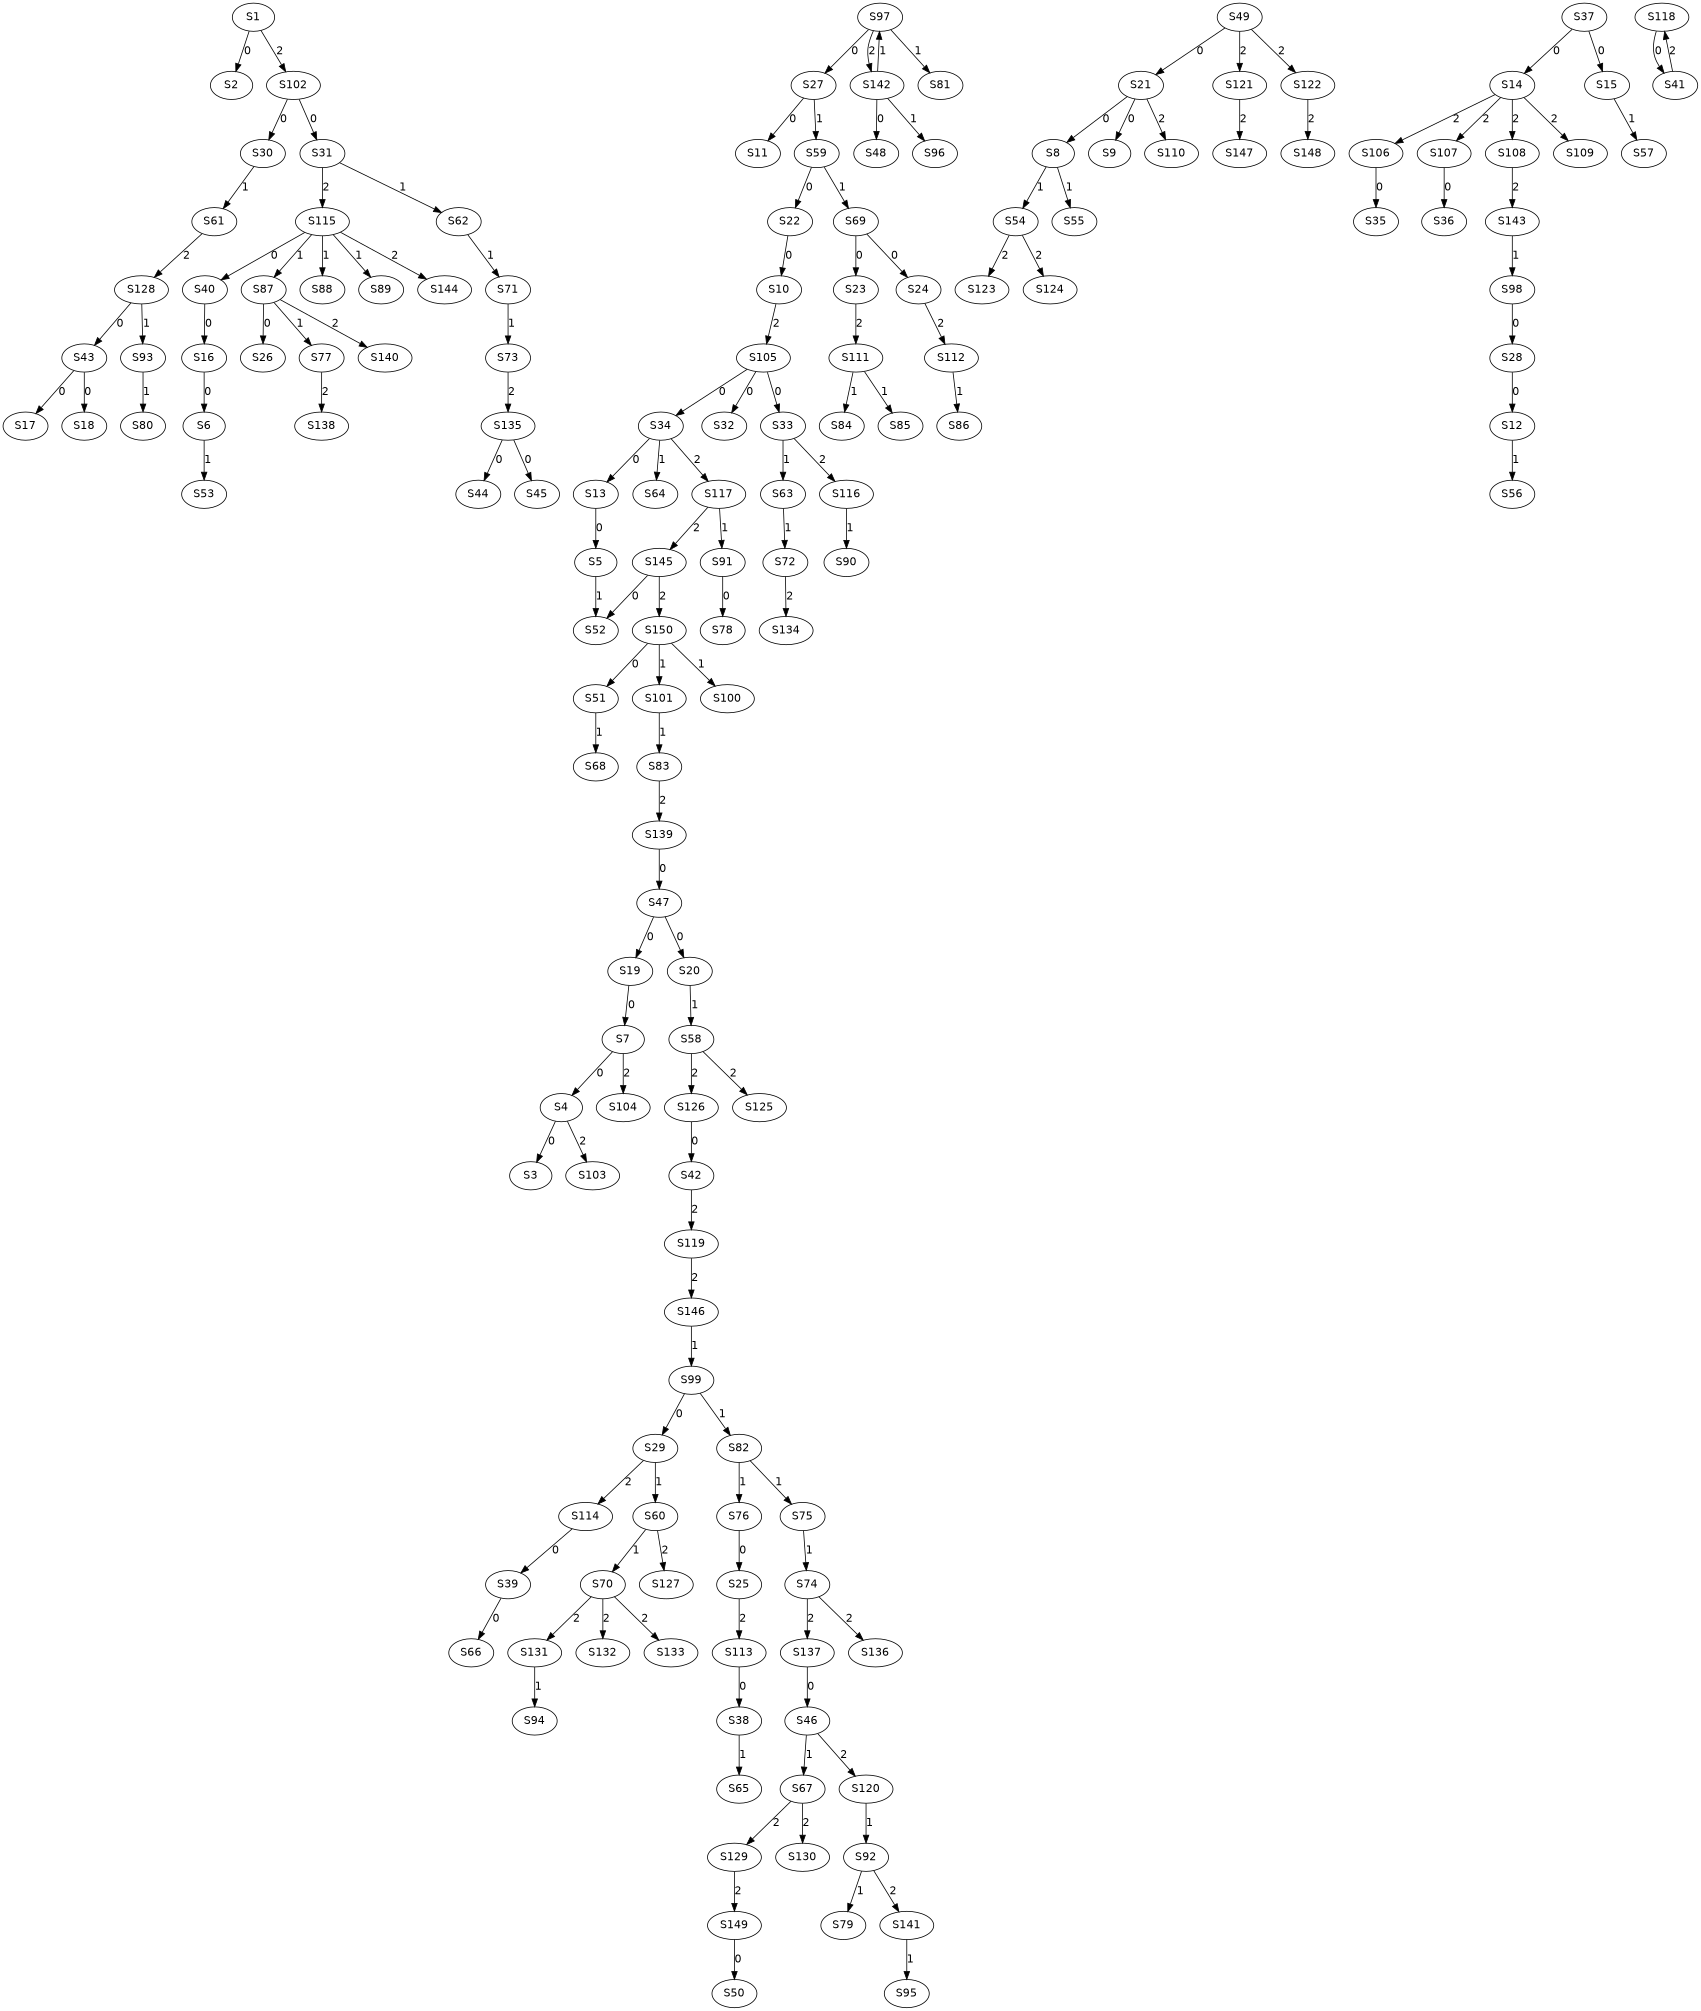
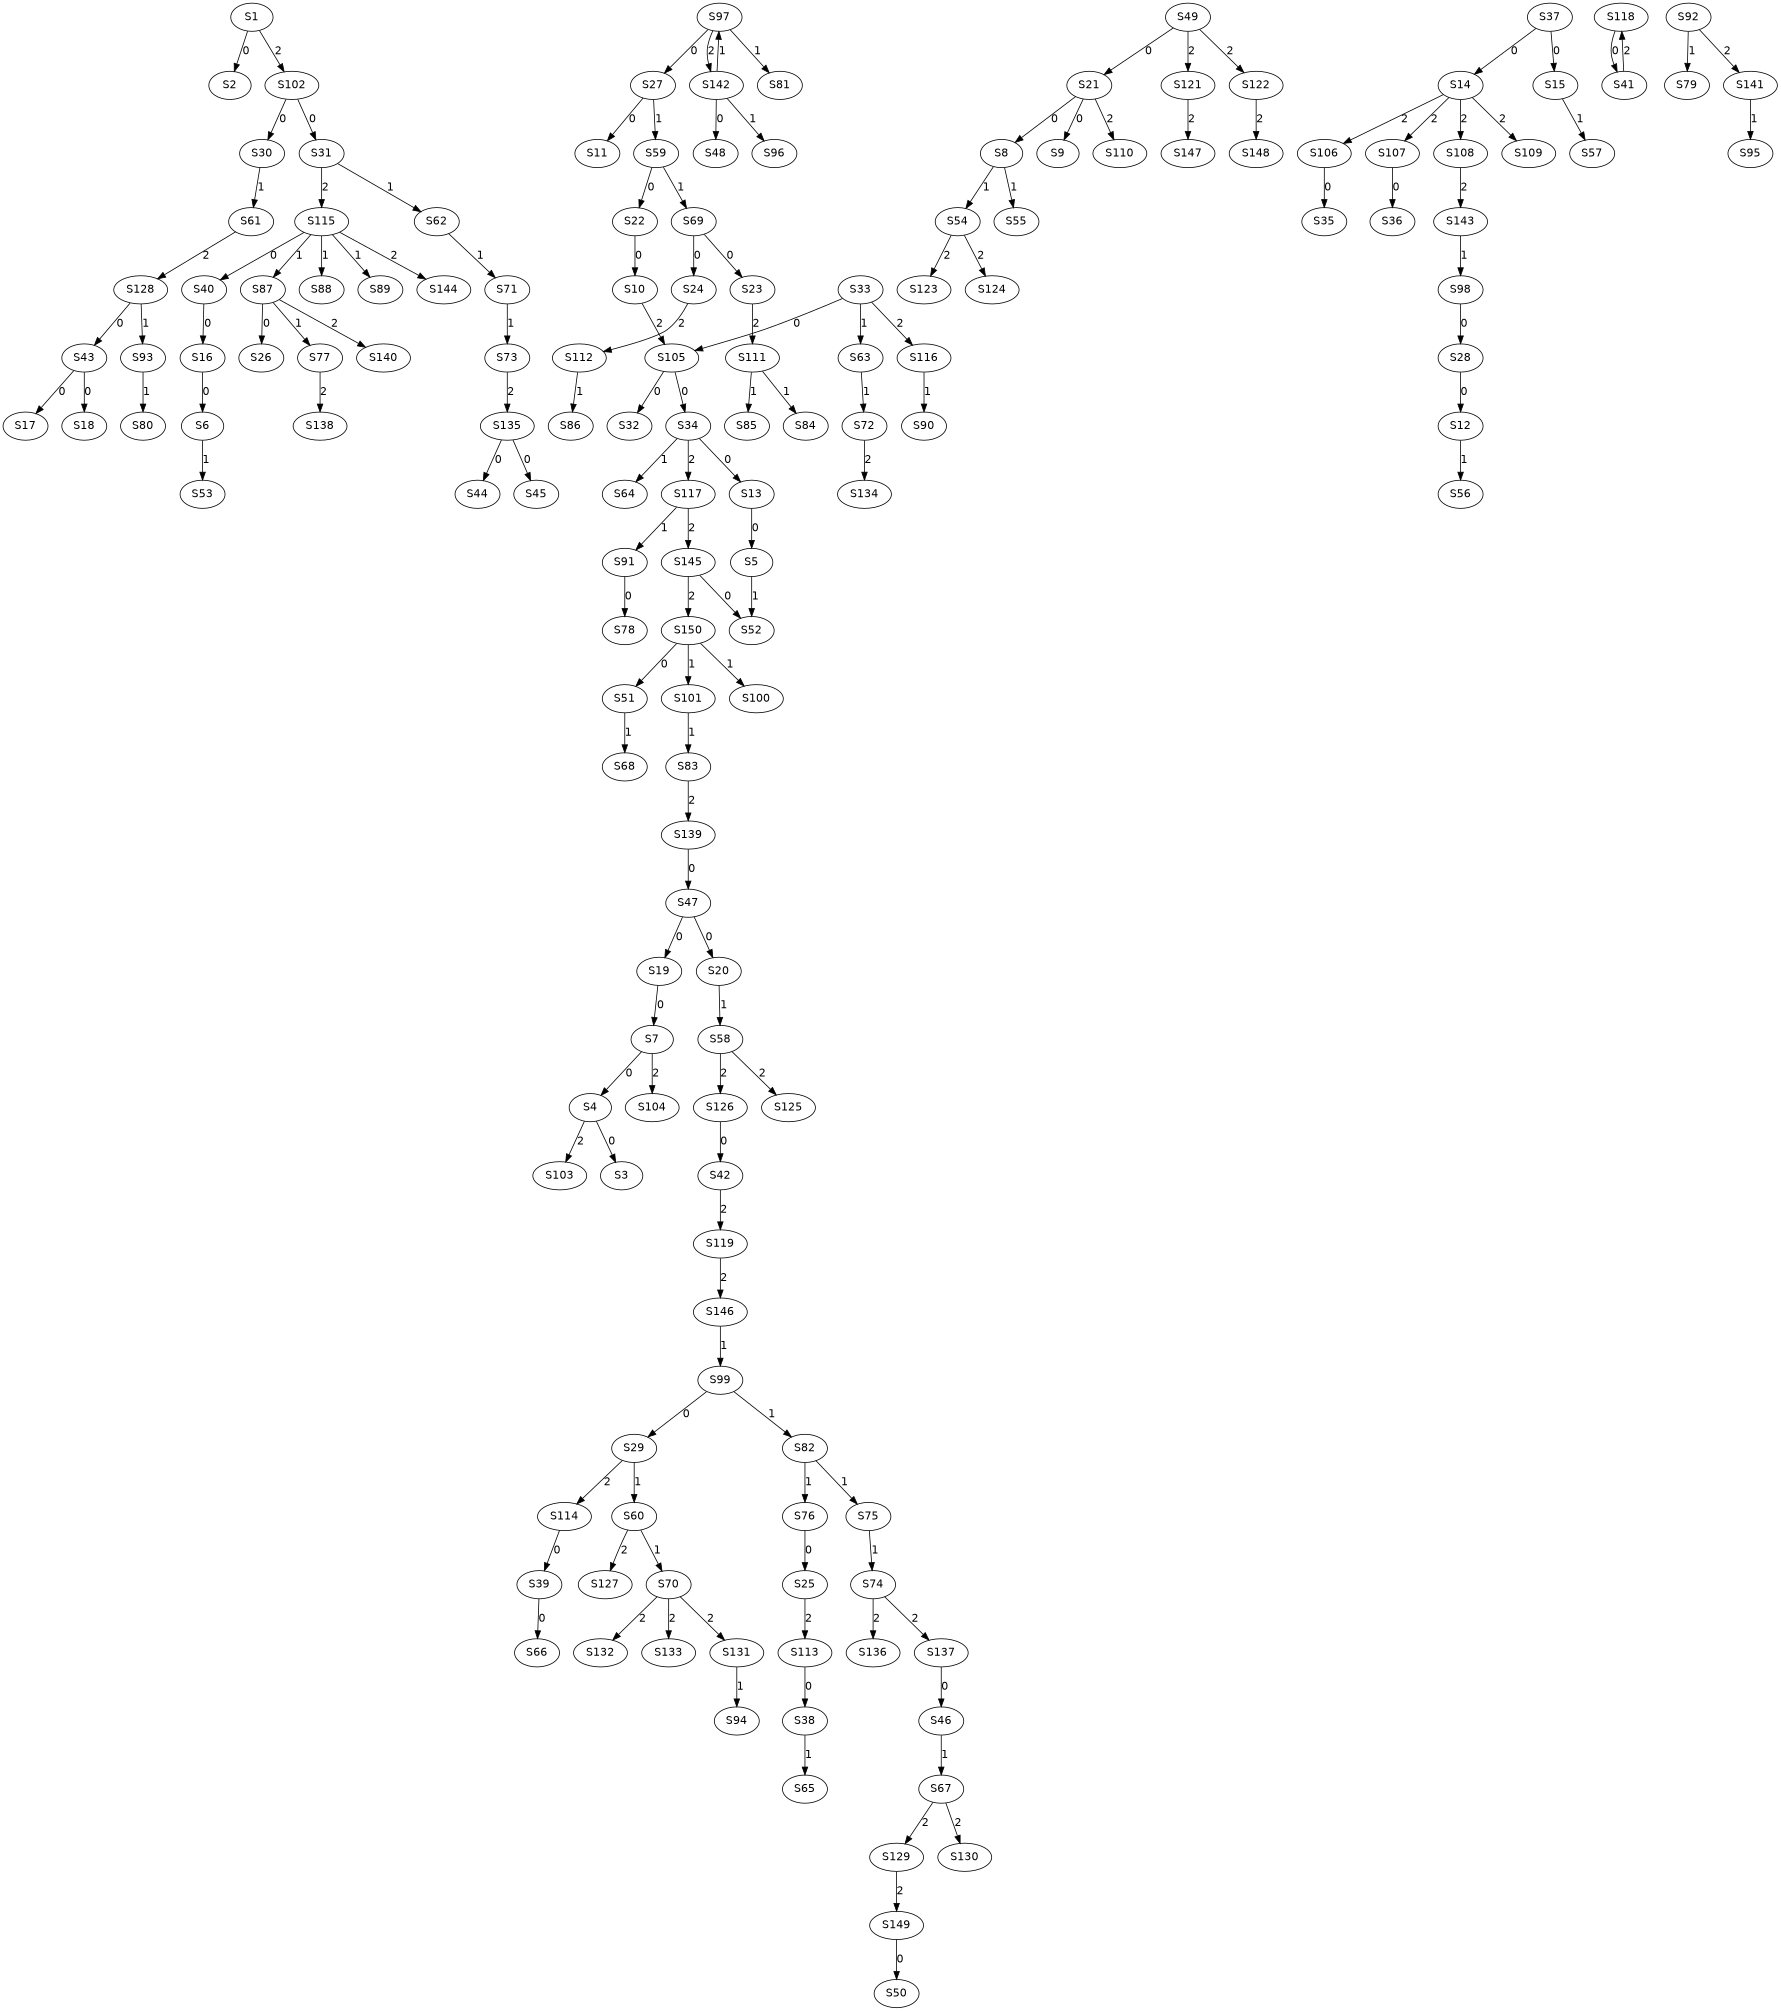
(772, 388) -> (774, 326)
(866, 1789) -> none
